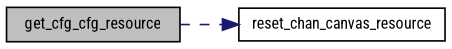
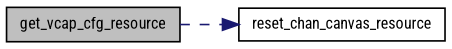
(93, 25) -> (93, 25)
